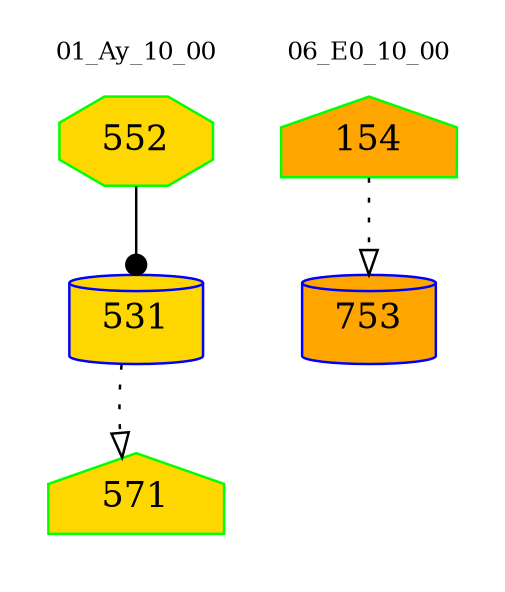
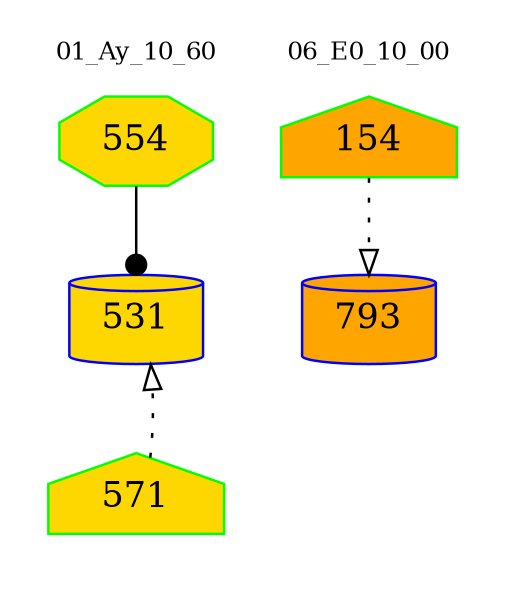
(136, 53) -> (136, 53)
(136, 141) -> (136, 141)
(369, 319) -> (369, 319)
(120, 399) -> (153, 424)
